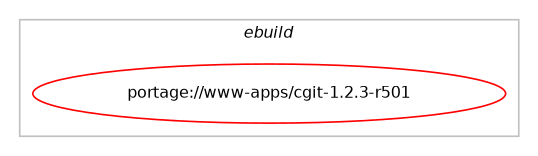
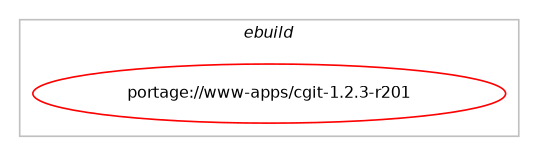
(269, 94) -> (269, 94)
